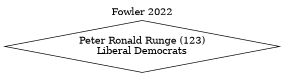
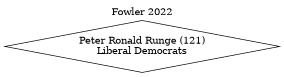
(142, 46) -> (142, 46)
